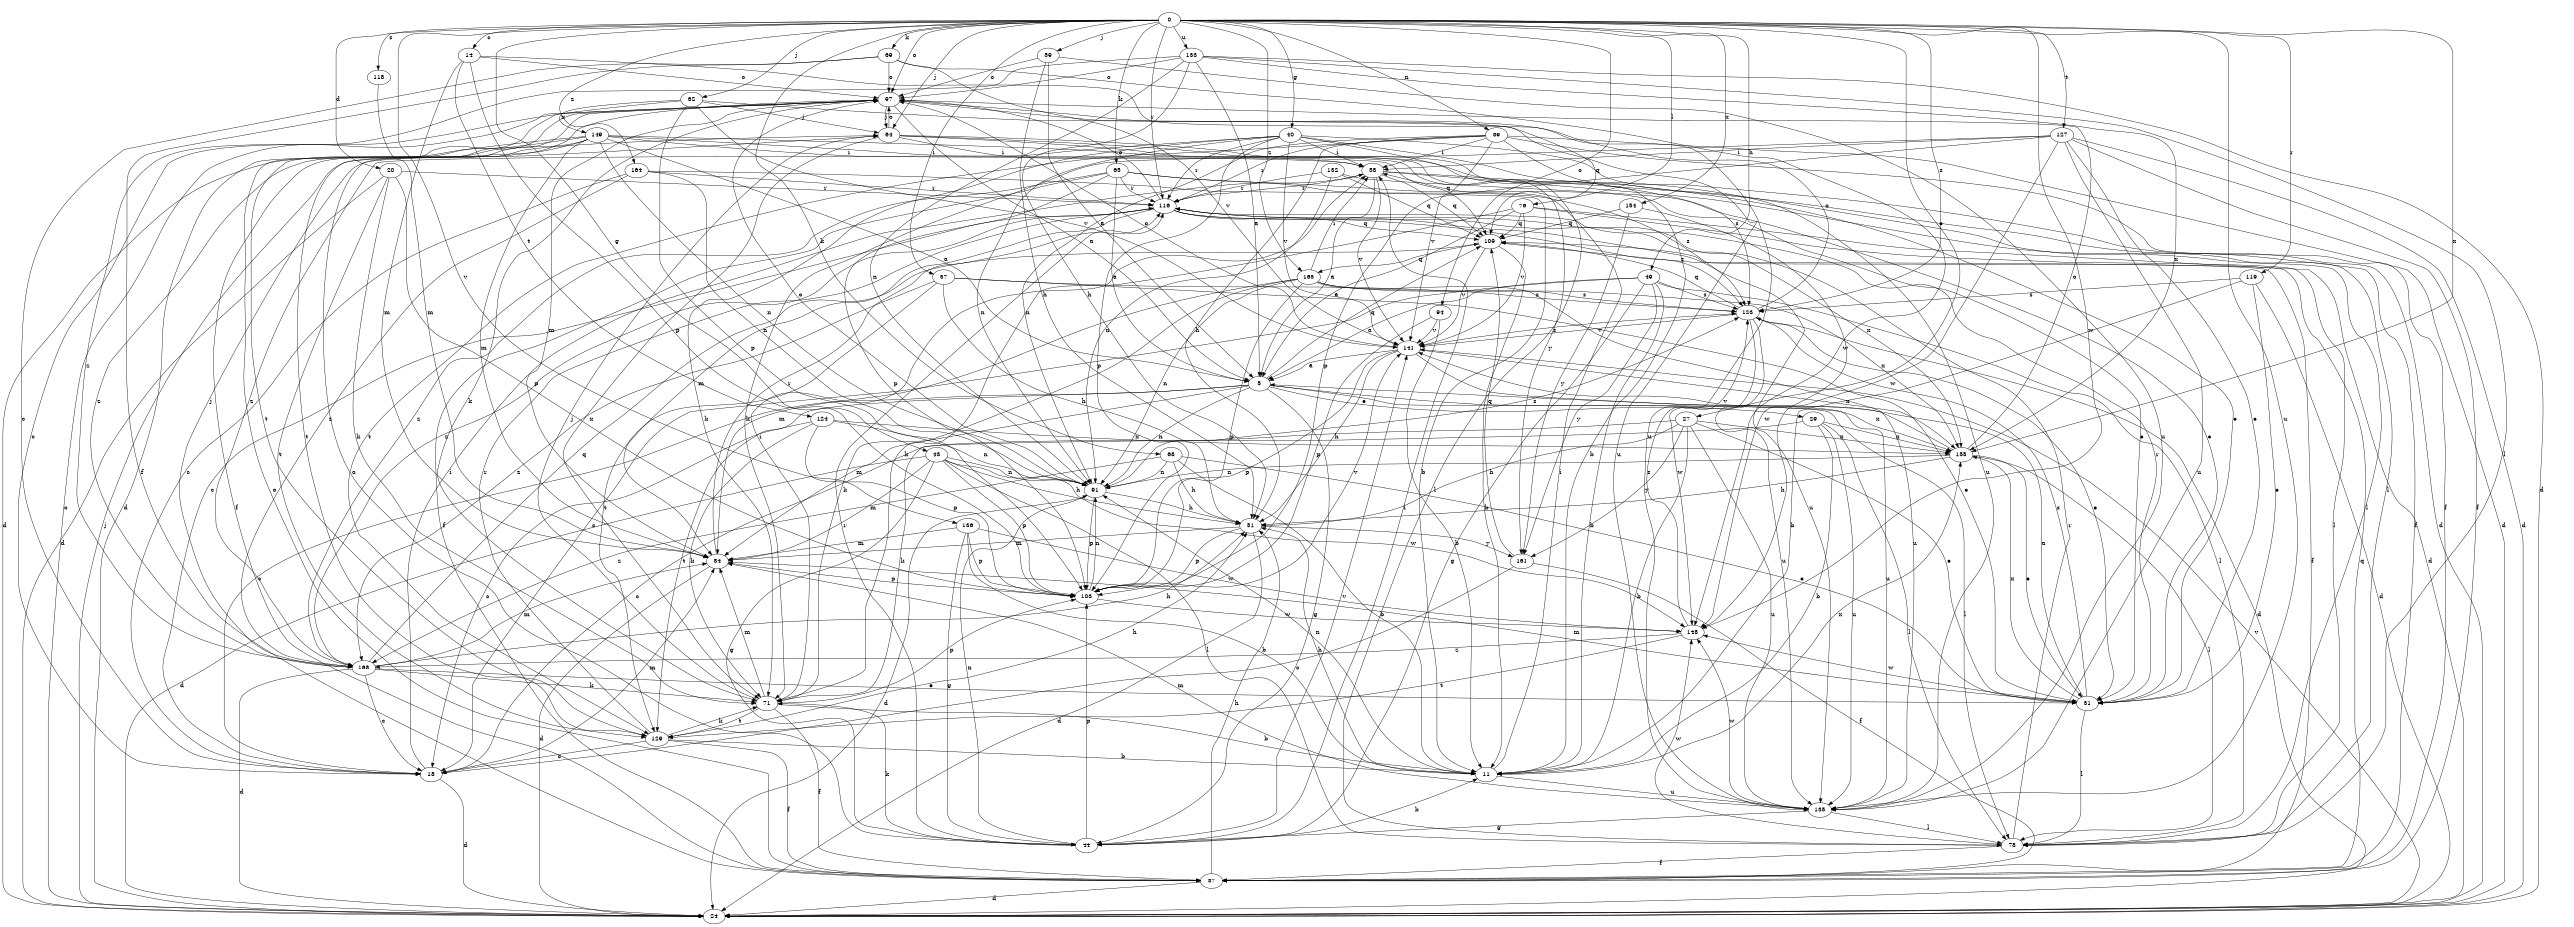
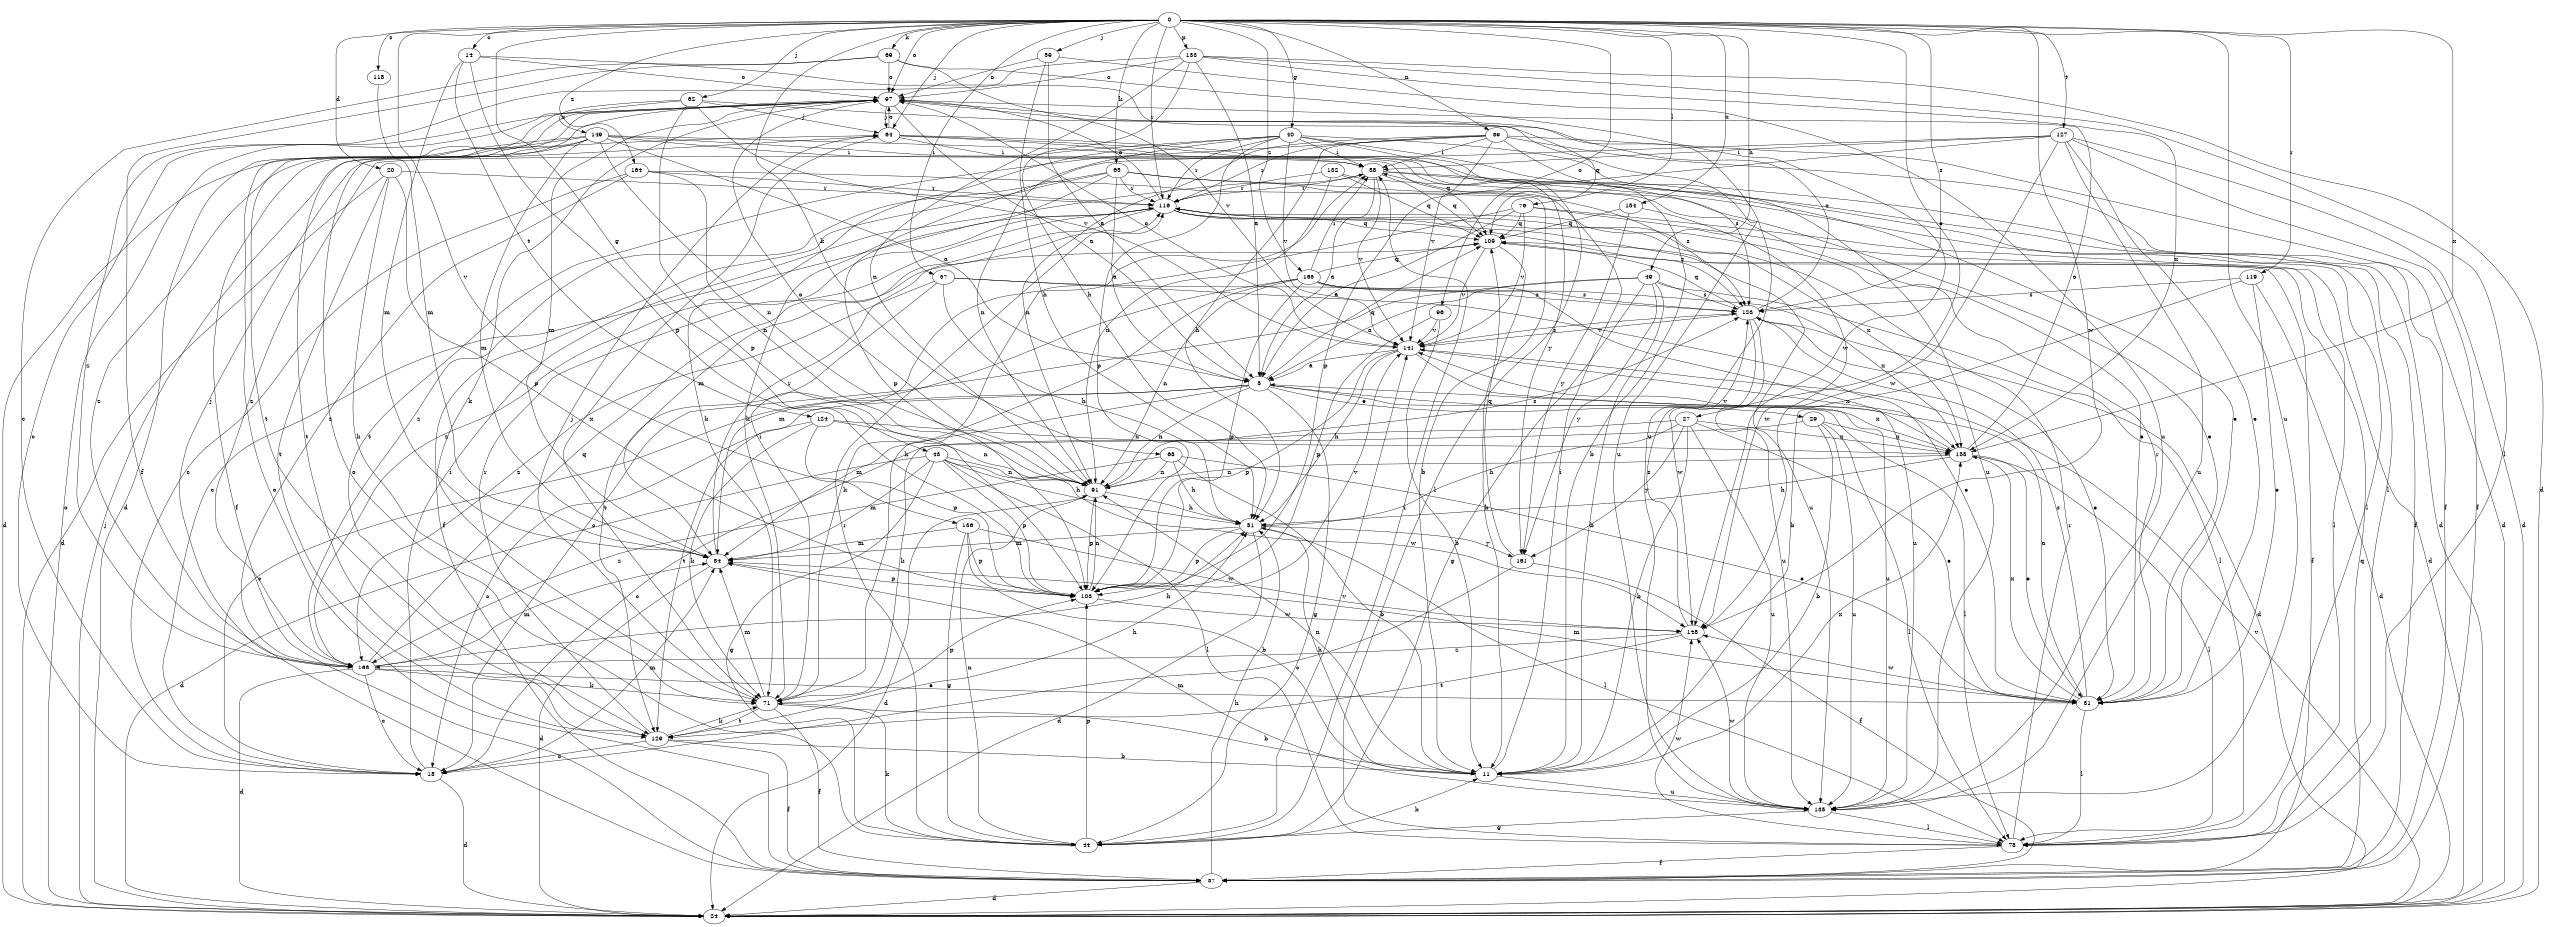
(1184, 38) -> (1184, 38)
(1405, 261) -> (1392, 257)
(1440, 313) -> (1440, 313)
none -> (1624, 696)
